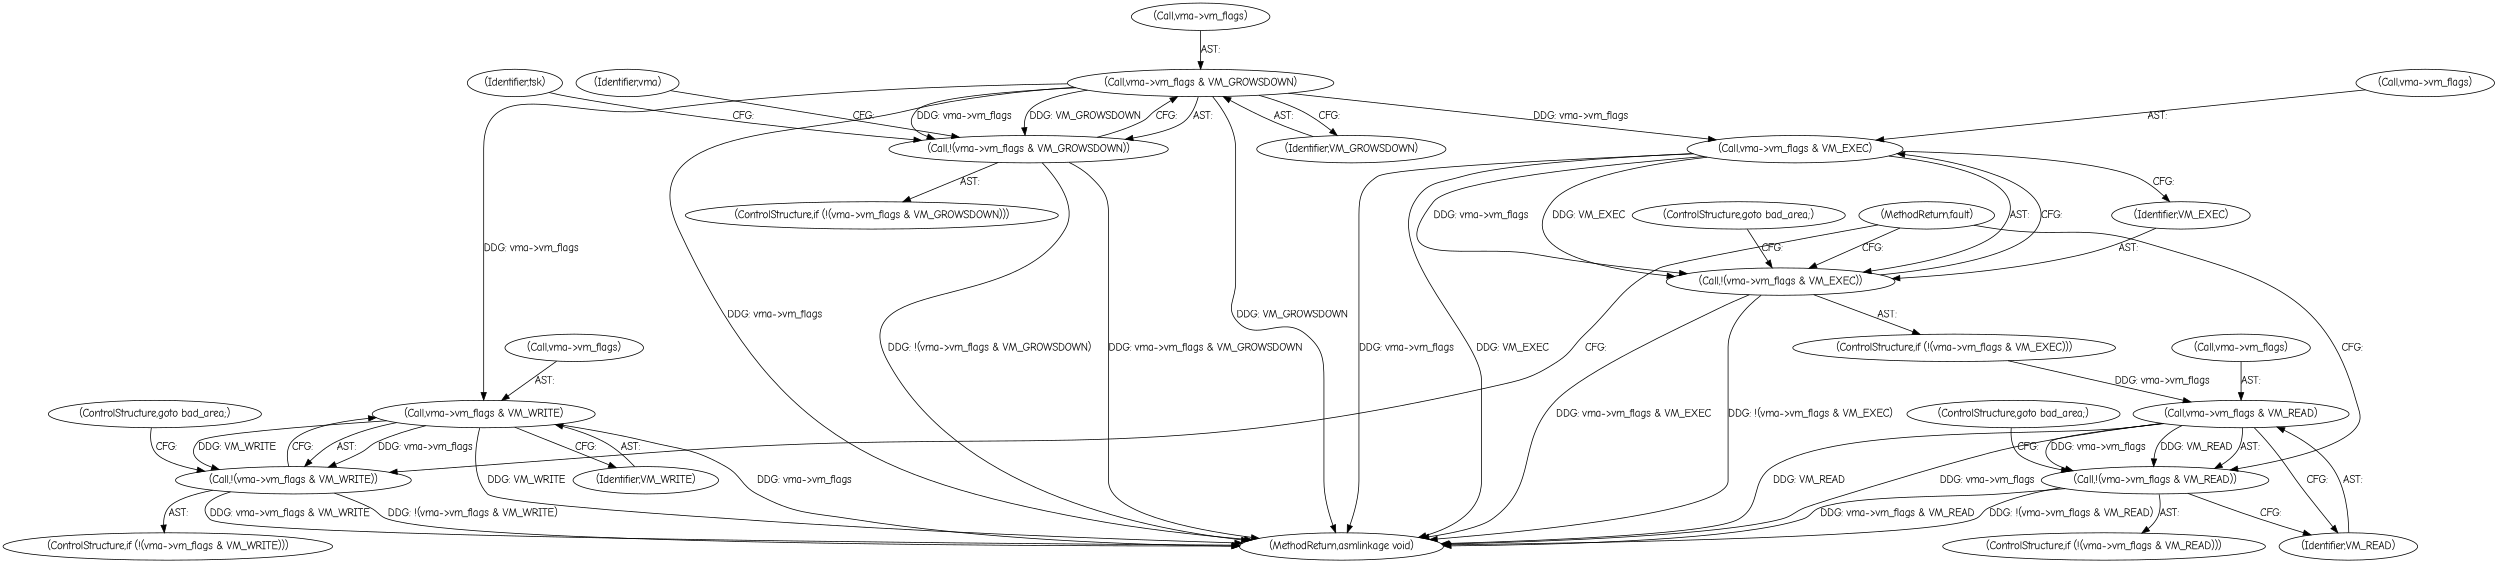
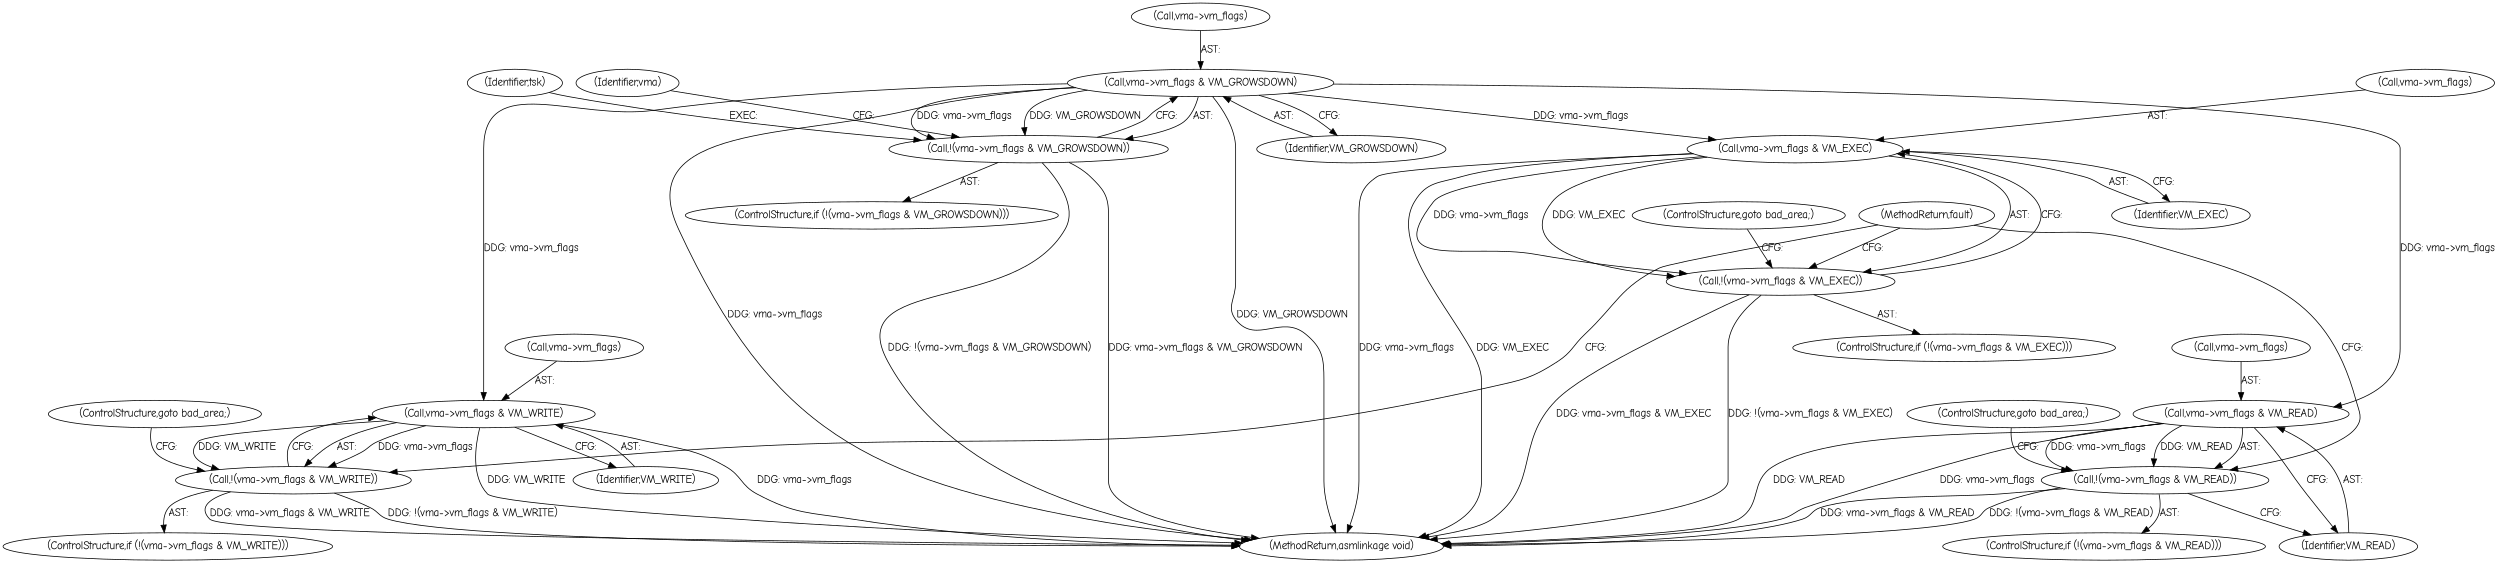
(745, 116) -> (745, 116)
(2030, 265) -> (2032, 165)
(2096, 380) -> (2014, 99)
